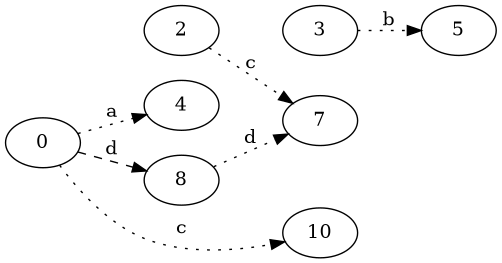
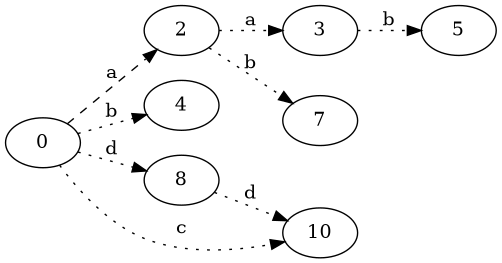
none -> (244, 30)
(251, 63) -> (251, 63)
none -> (107, 91)
(112, 112) -> (112, 112)
(244, 153) -> (244, 204)
(106, 160) -> (106, 160)
